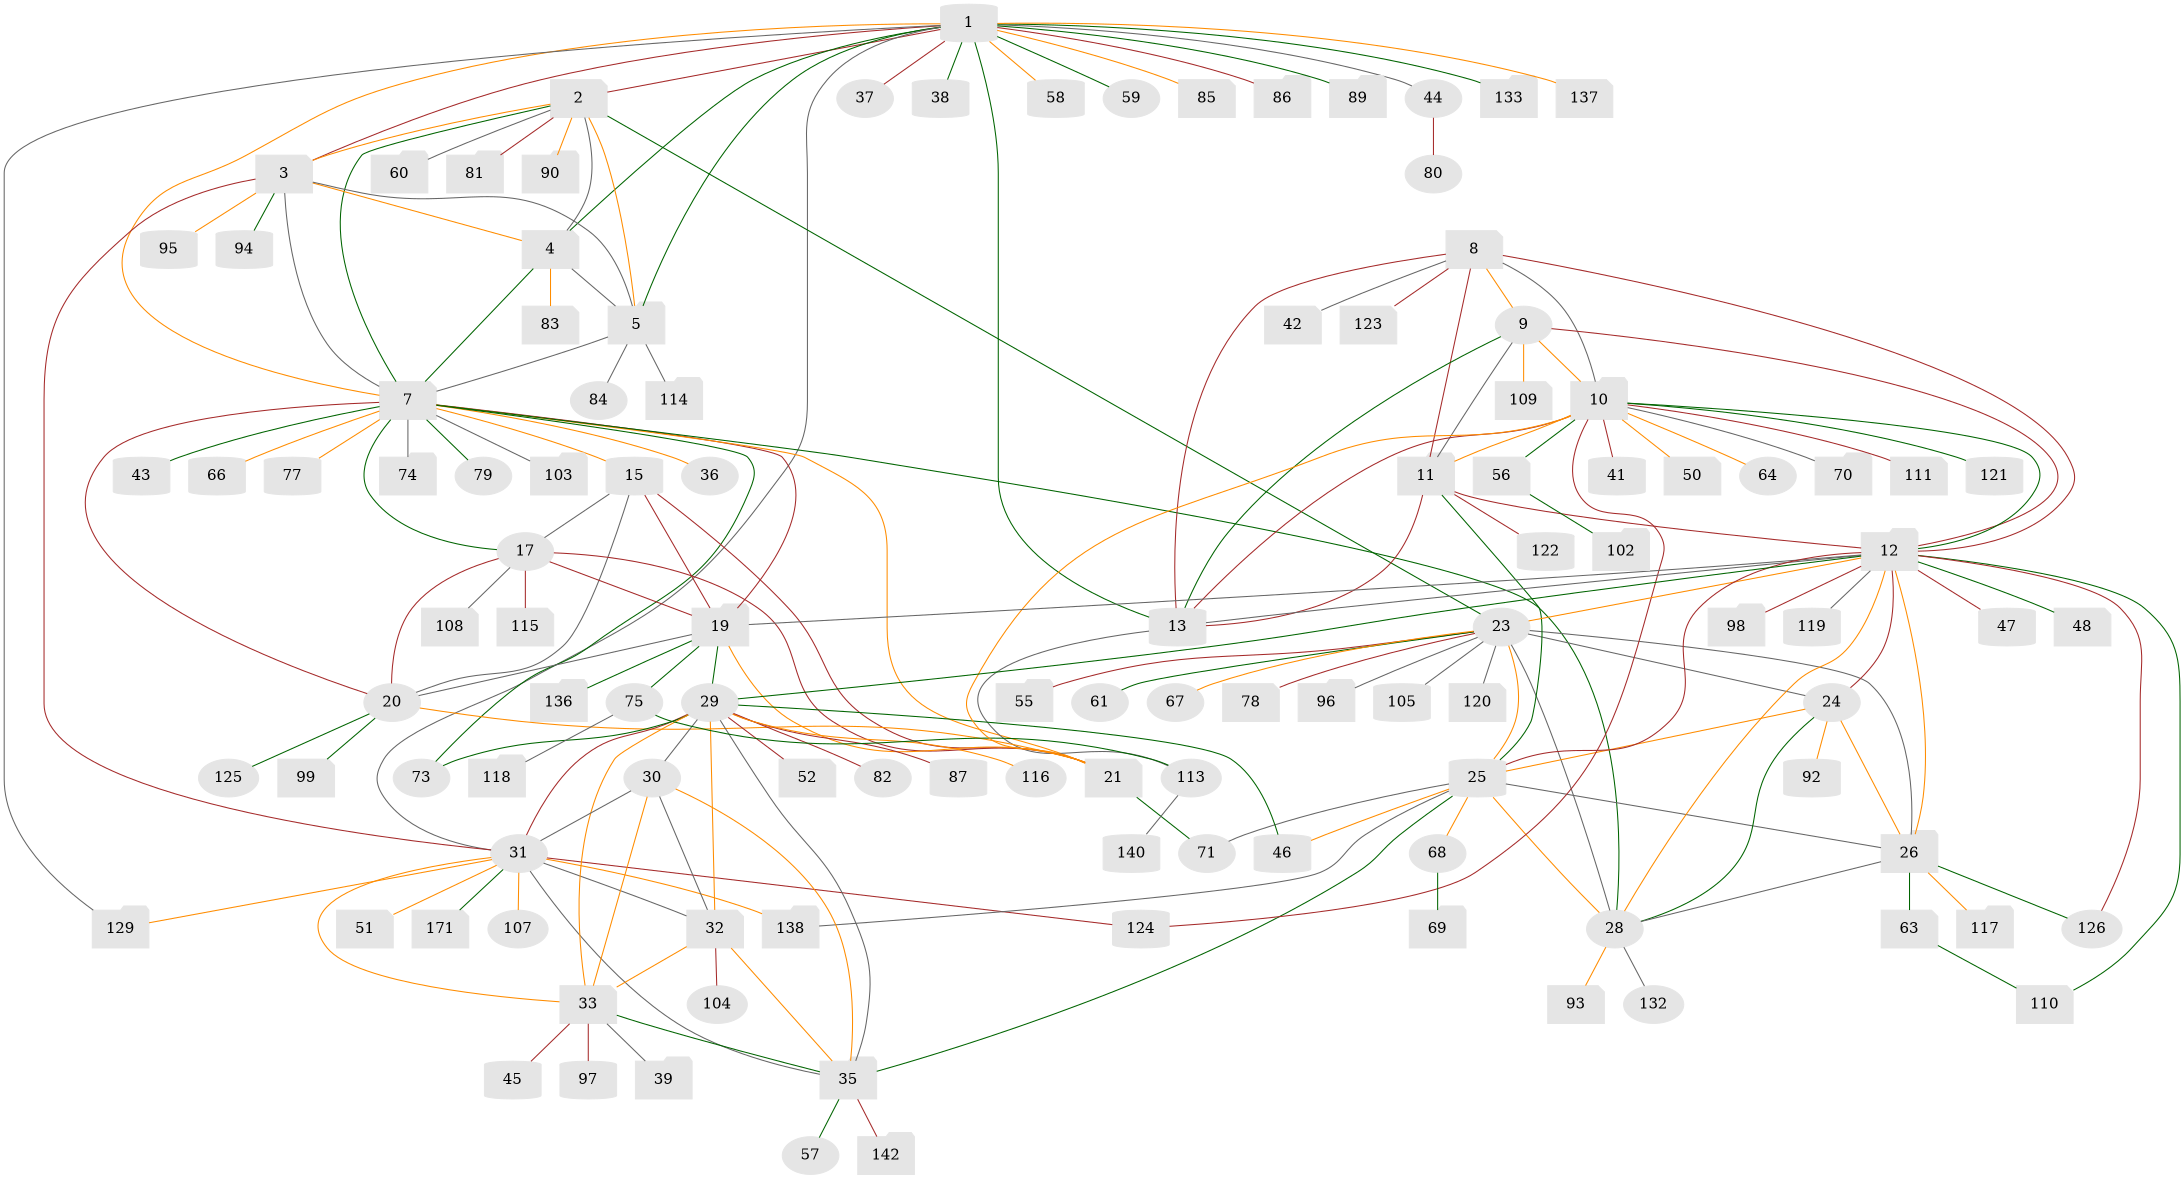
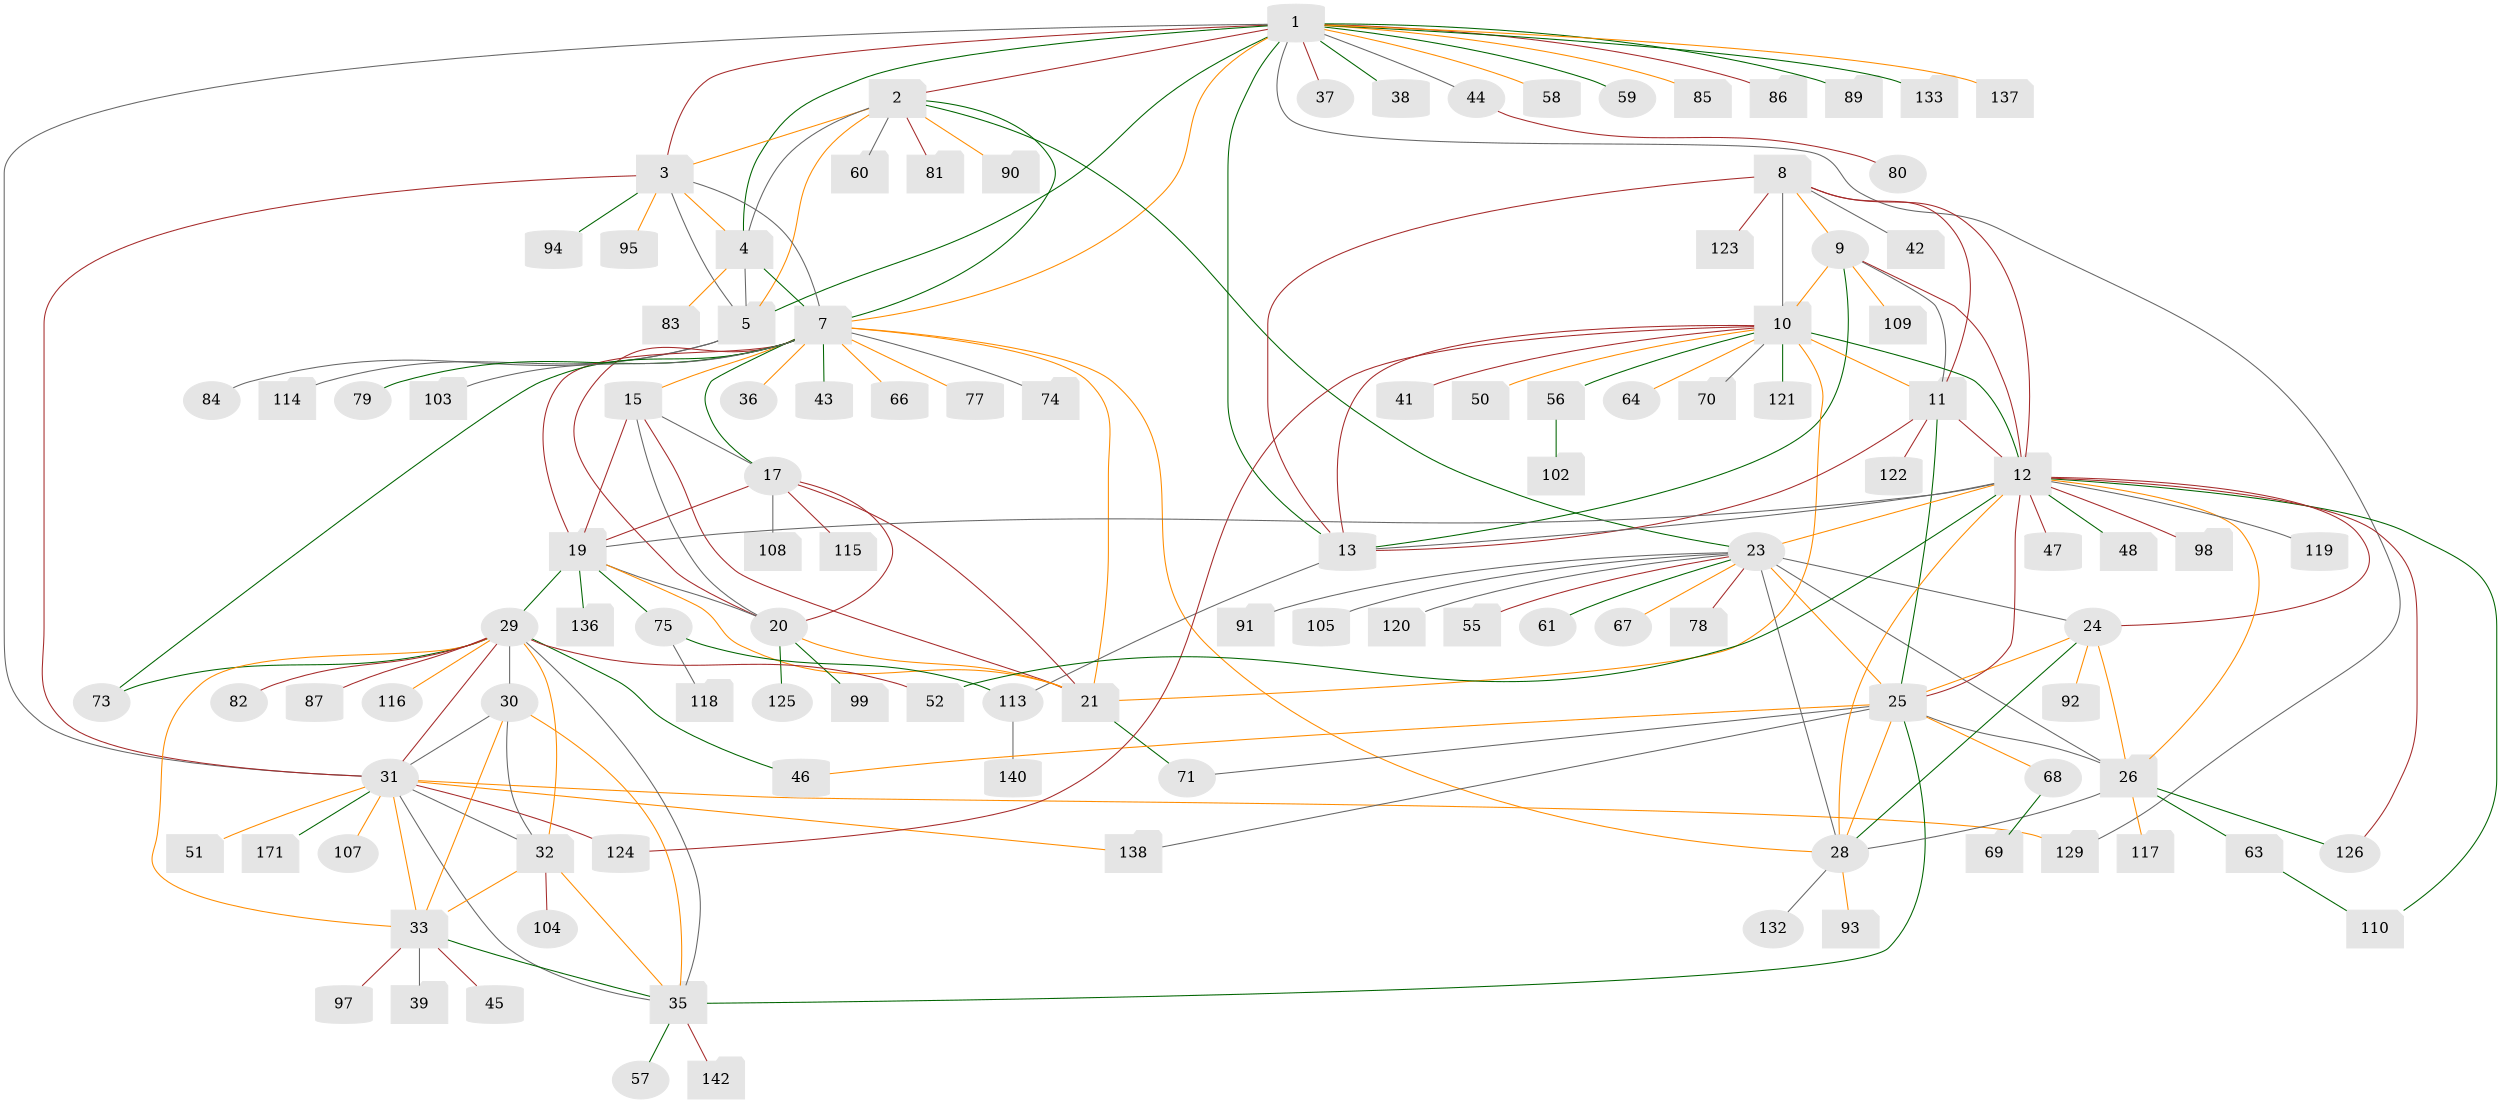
(523, 365) -> none
(1919, 476) -> none
(1152, 508) -> (1244, 674)
(1300, 634) -> (1419, 677)
(1326, 703) -> (1246, 627)
